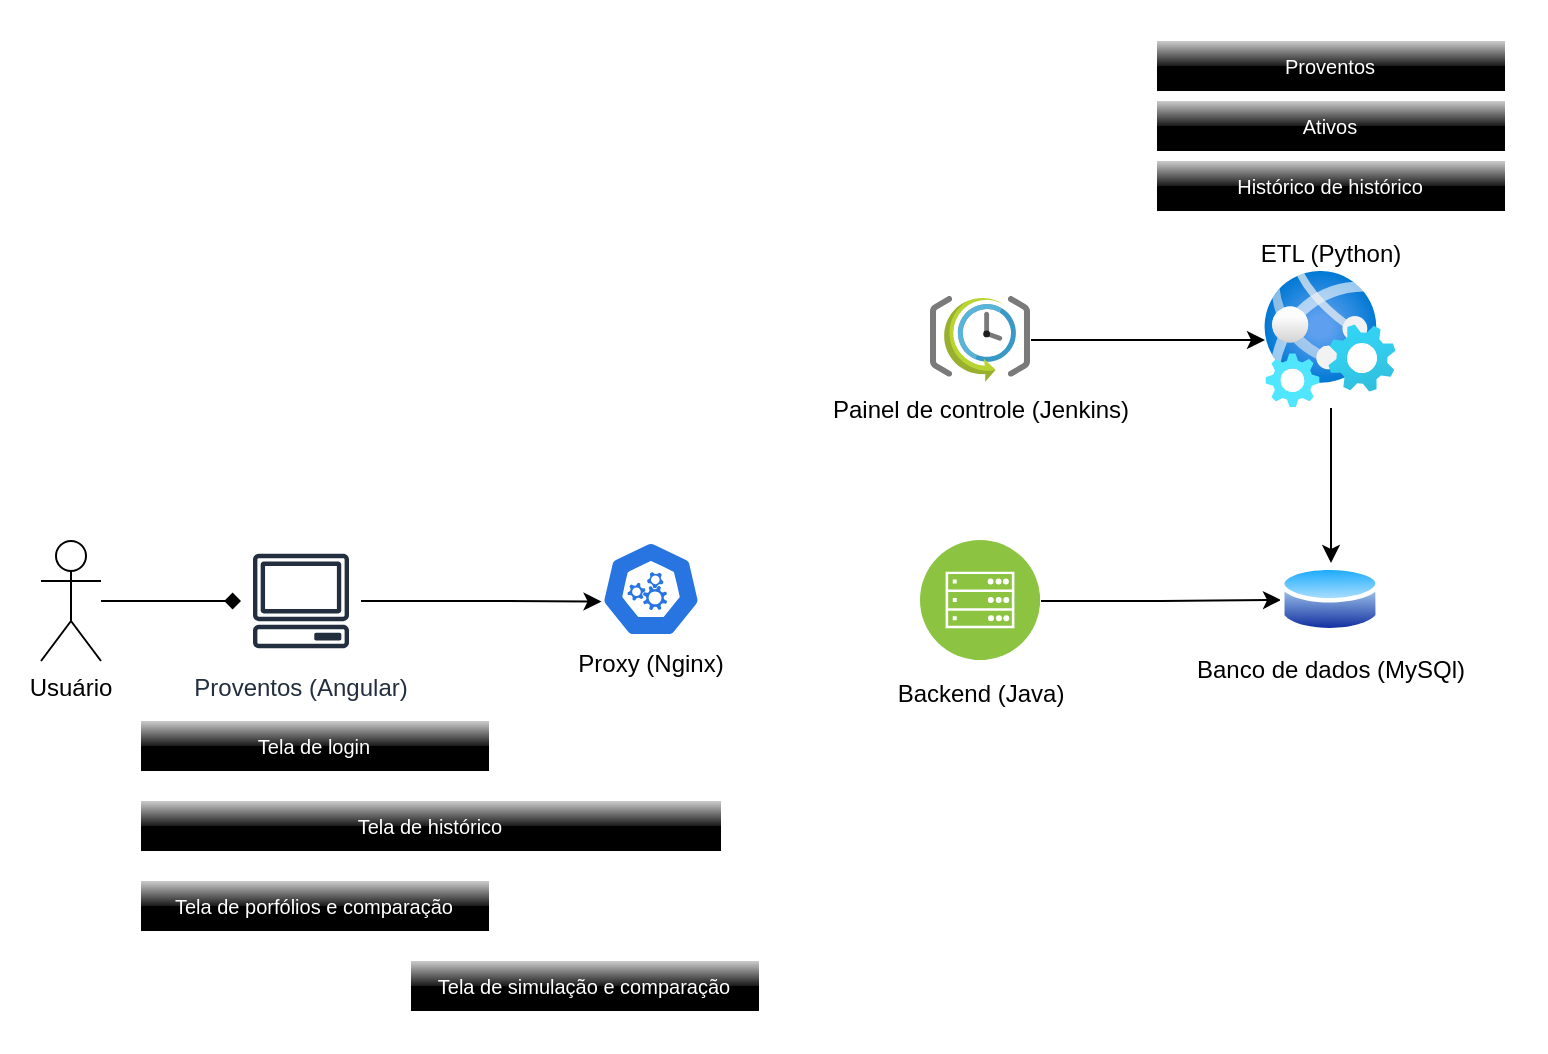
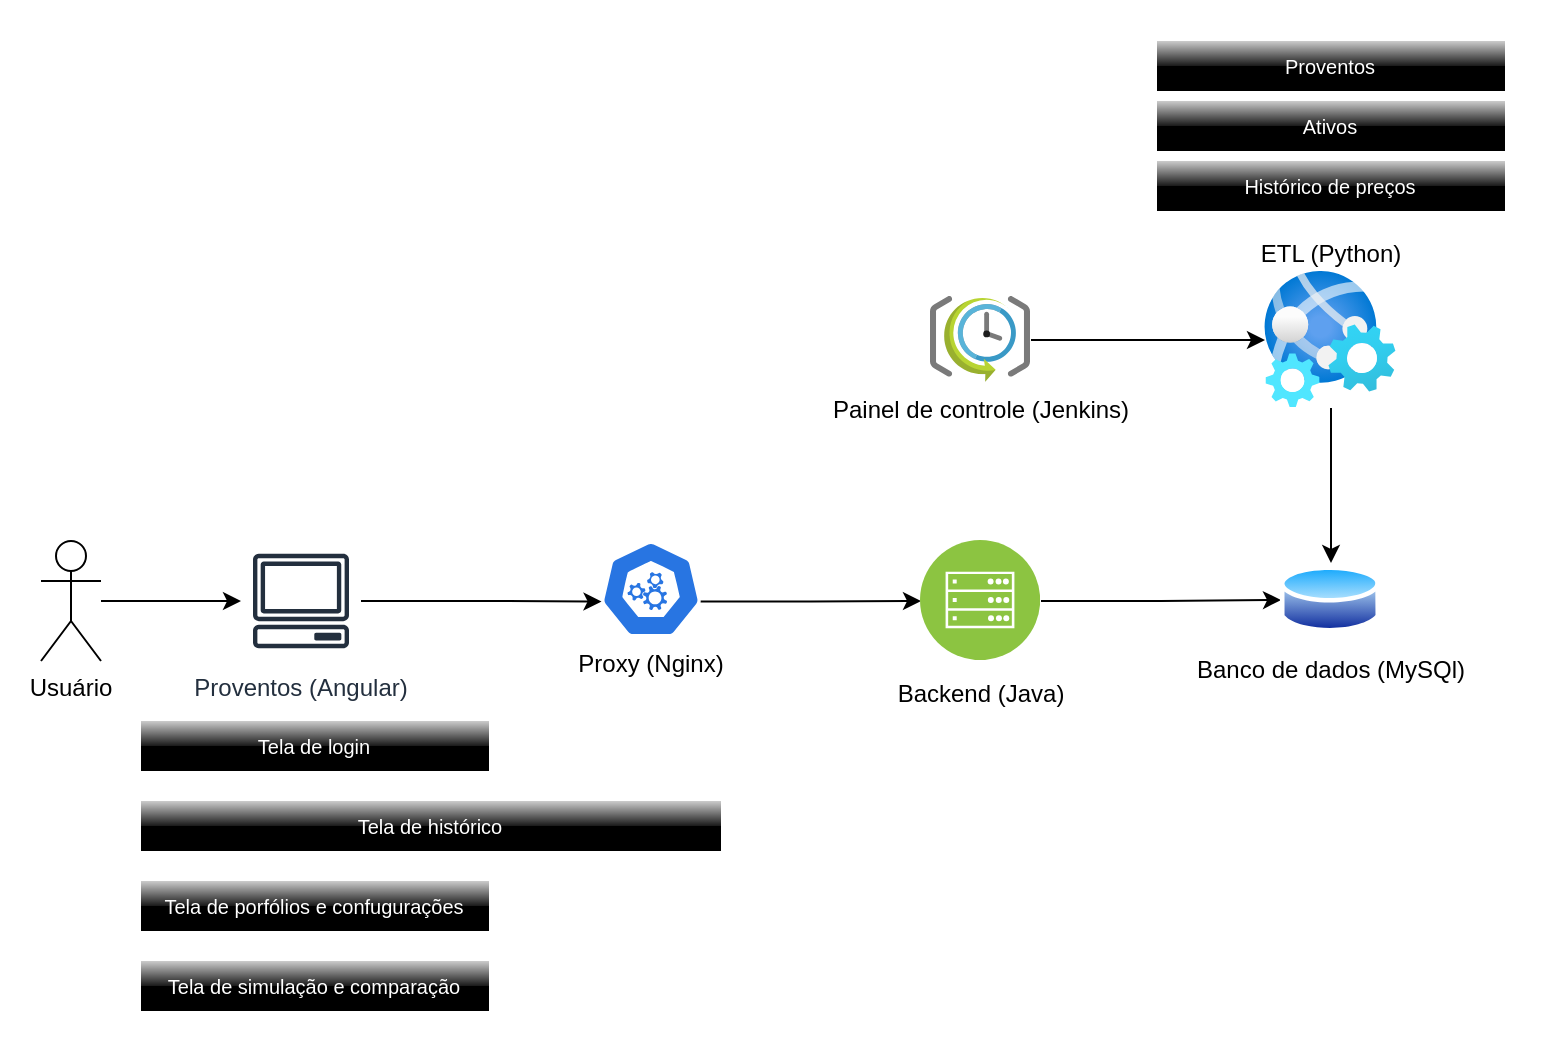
(1331, 187) -> (1331, 187)
(224, 601) -> (225, 601)
none -> (804, 601)
(315, 907) -> (315, 907)
(585, 986) -> (315, 986)
